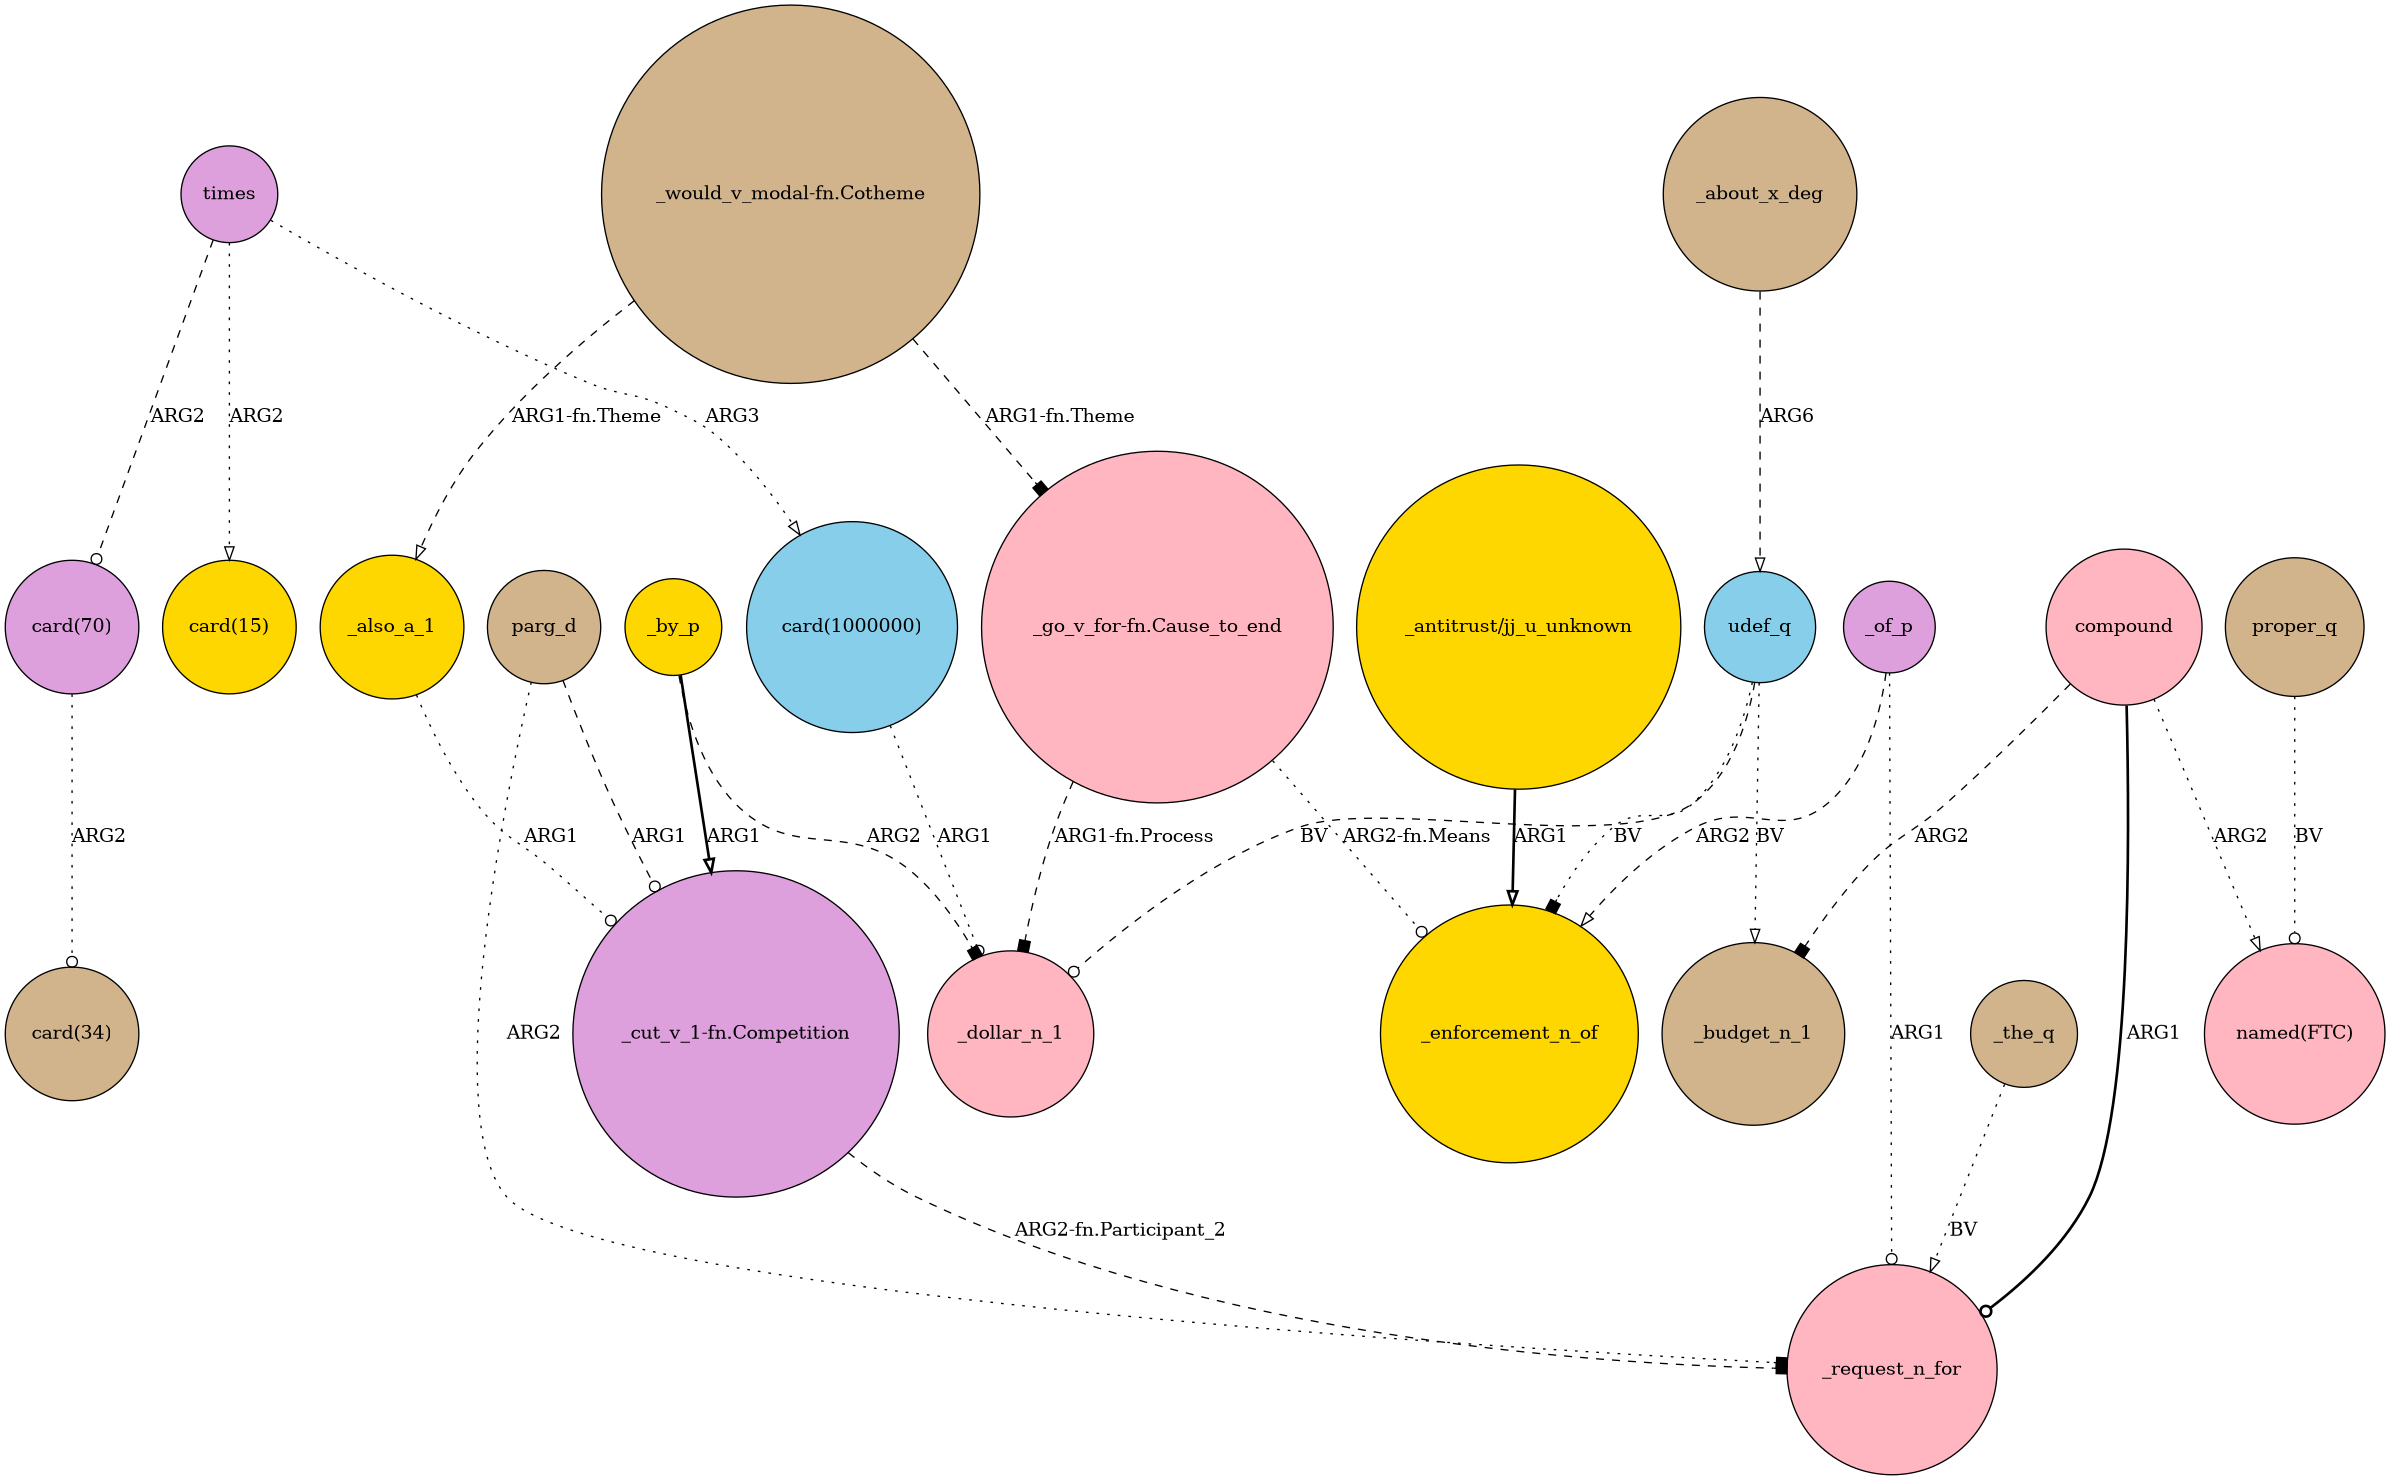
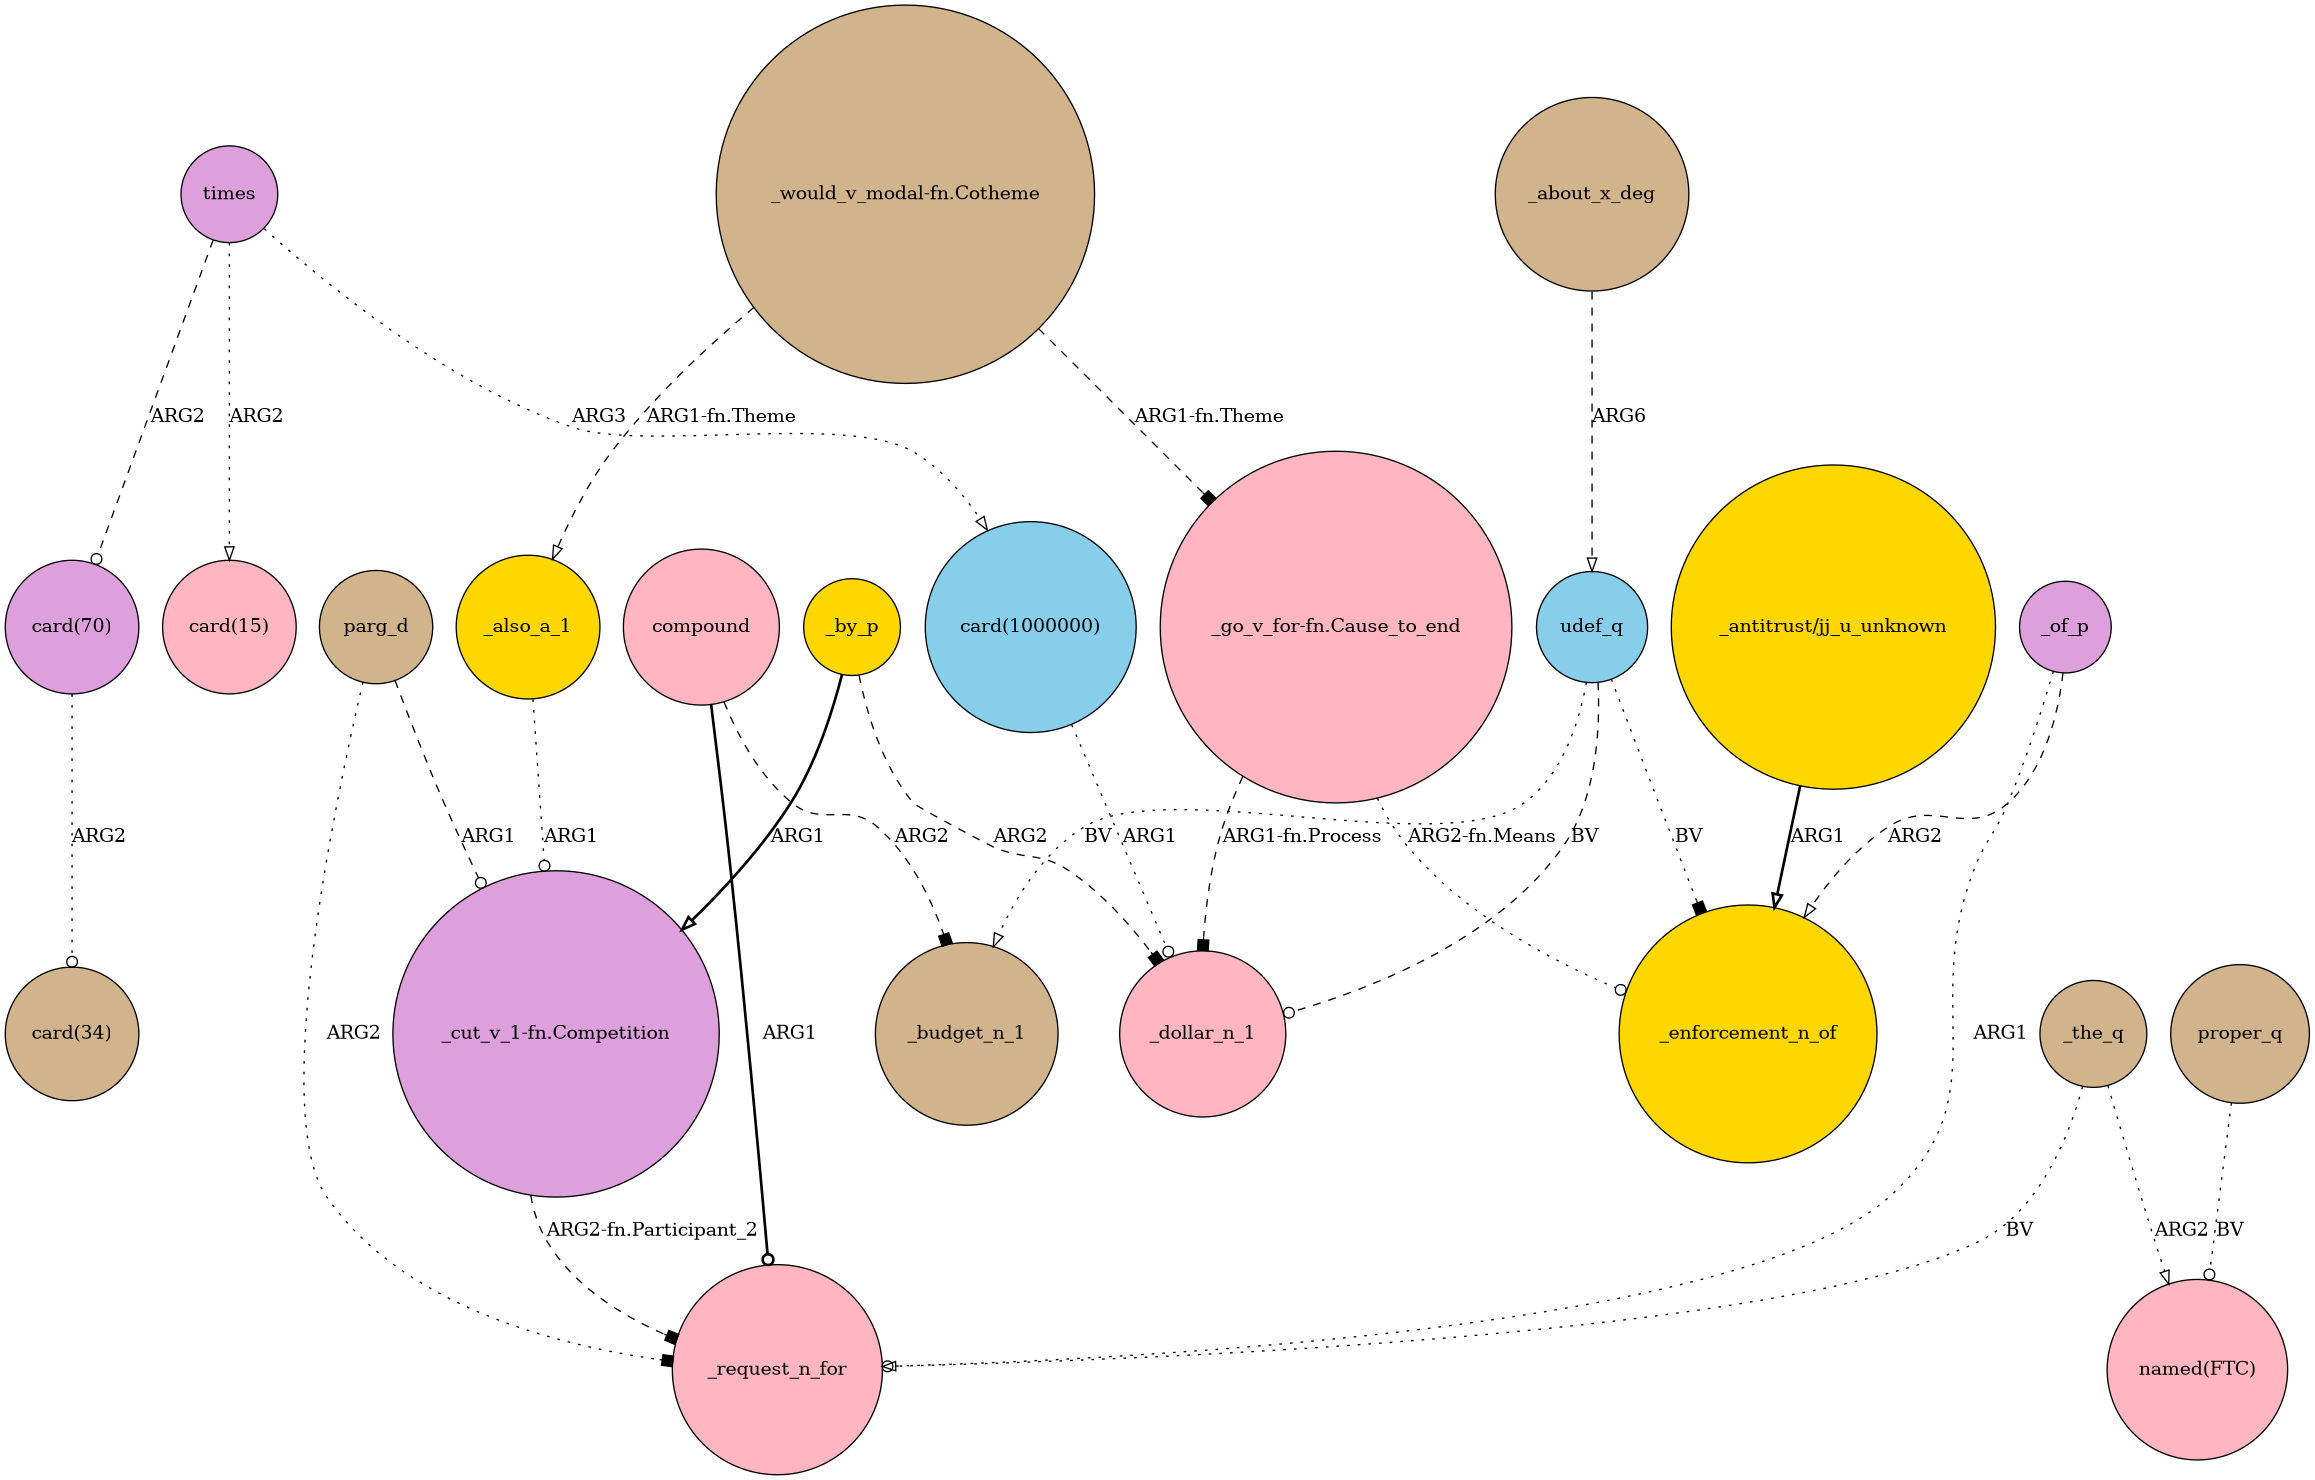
(229, 627) -> (229, 627)
(2204, 819) -> (2135, 1179)
